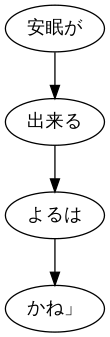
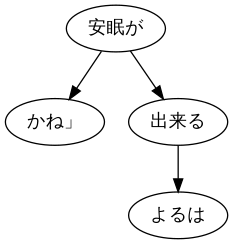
(55, 256) -> (89, 70)
